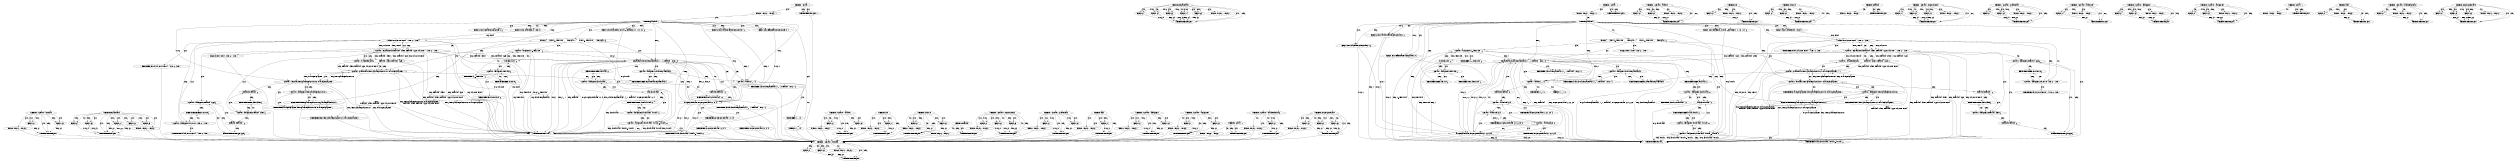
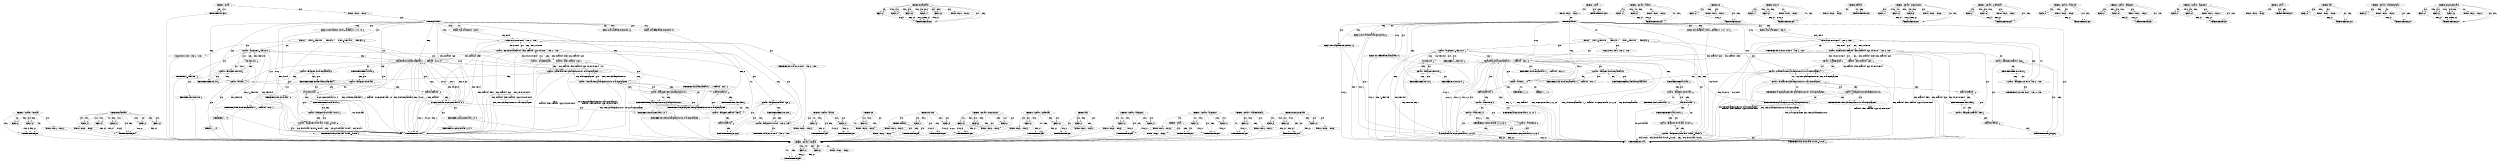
(728, 30) -> none
(763, 84) -> (738, 84)
